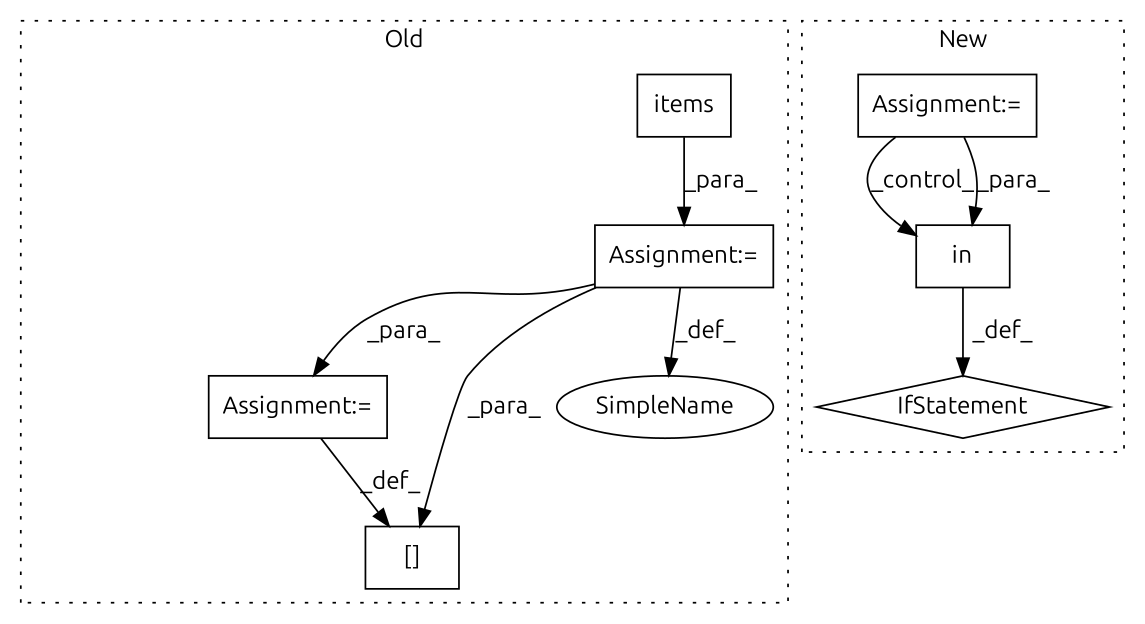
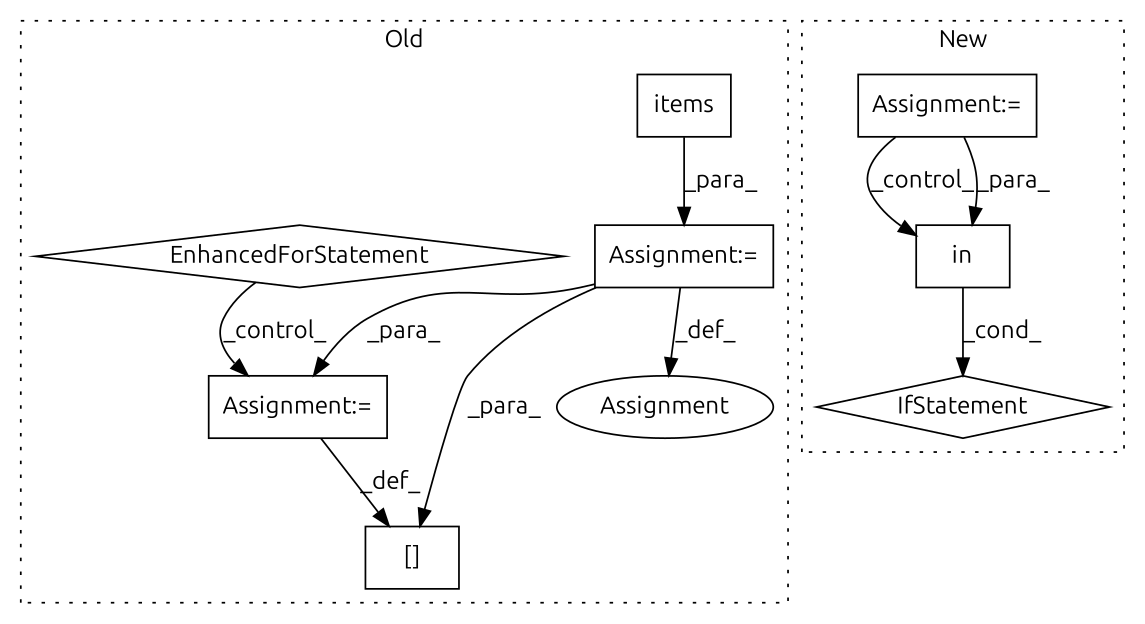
none -> (300, 256)
(1003, 332) -> (1003, 332)
(665, 407) -> (665, 407)
